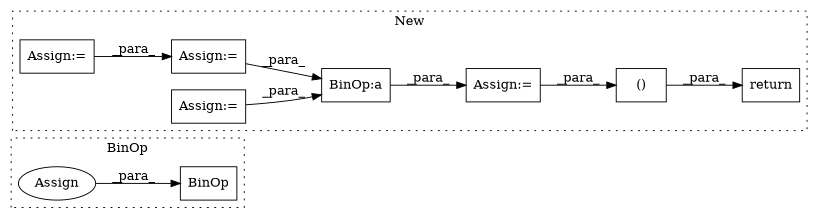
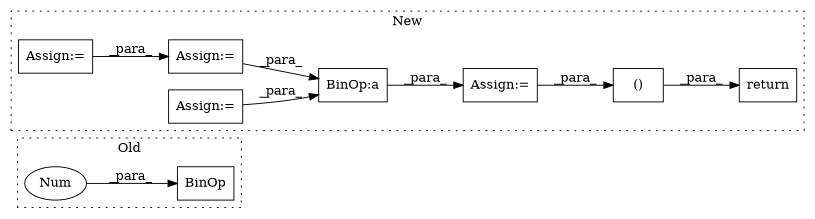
(128, 149) -> (129, 149)
(57, 183) -> (56, 183)
